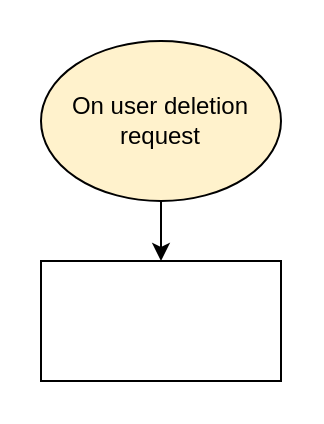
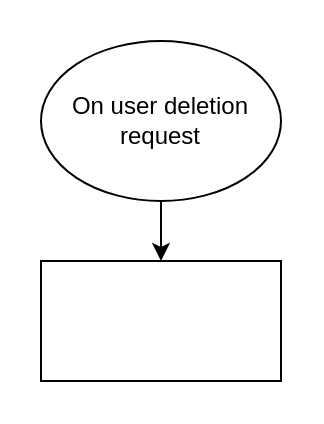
(161, 121) -> (161, 121)
